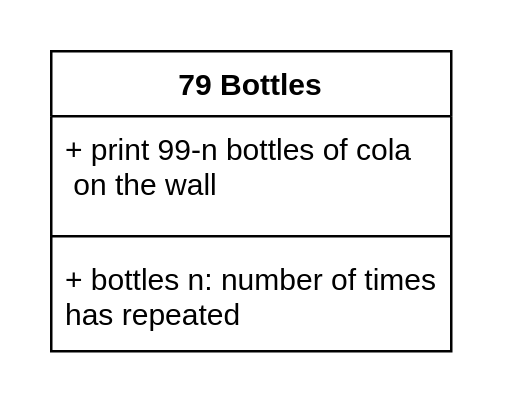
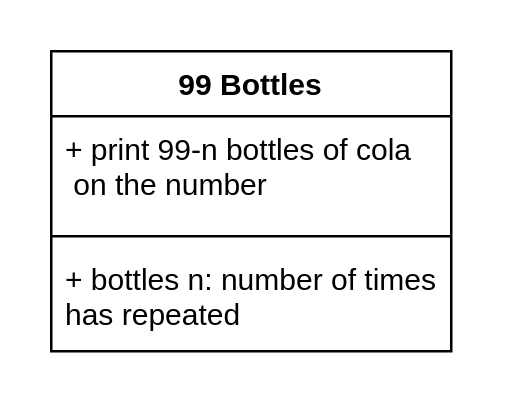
(250, 85) -> (250, 85)
(269, 150) -> (269, 150)
